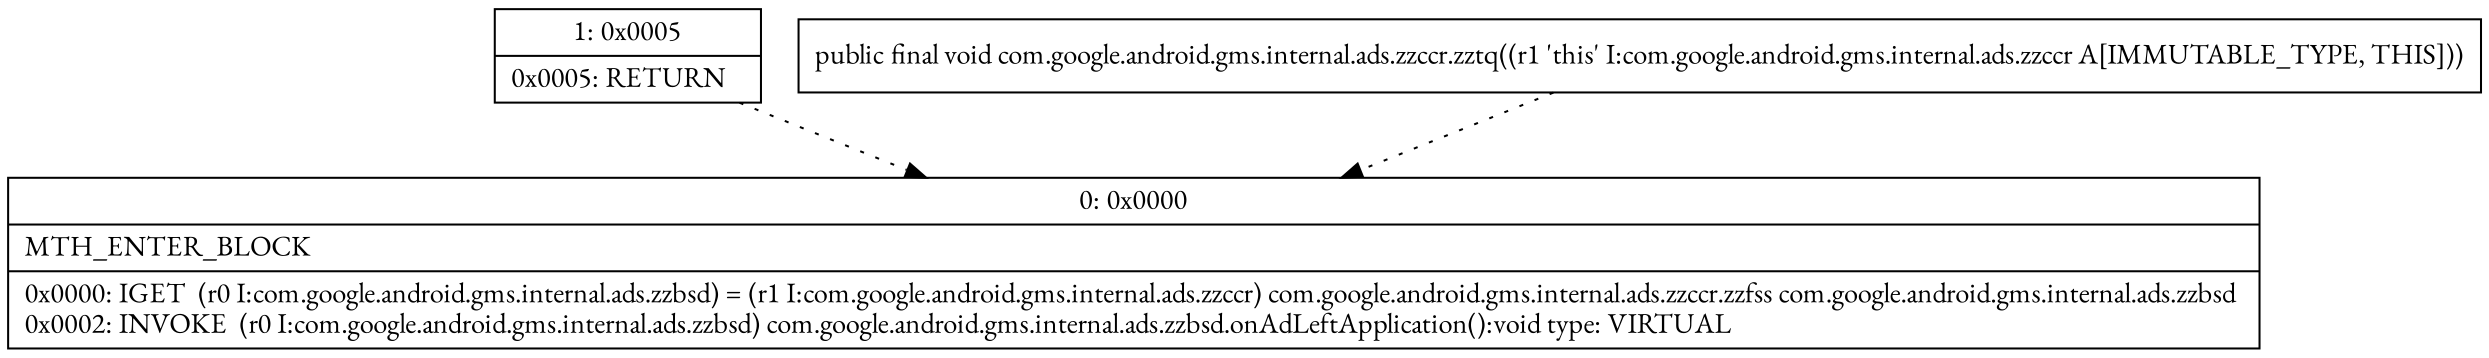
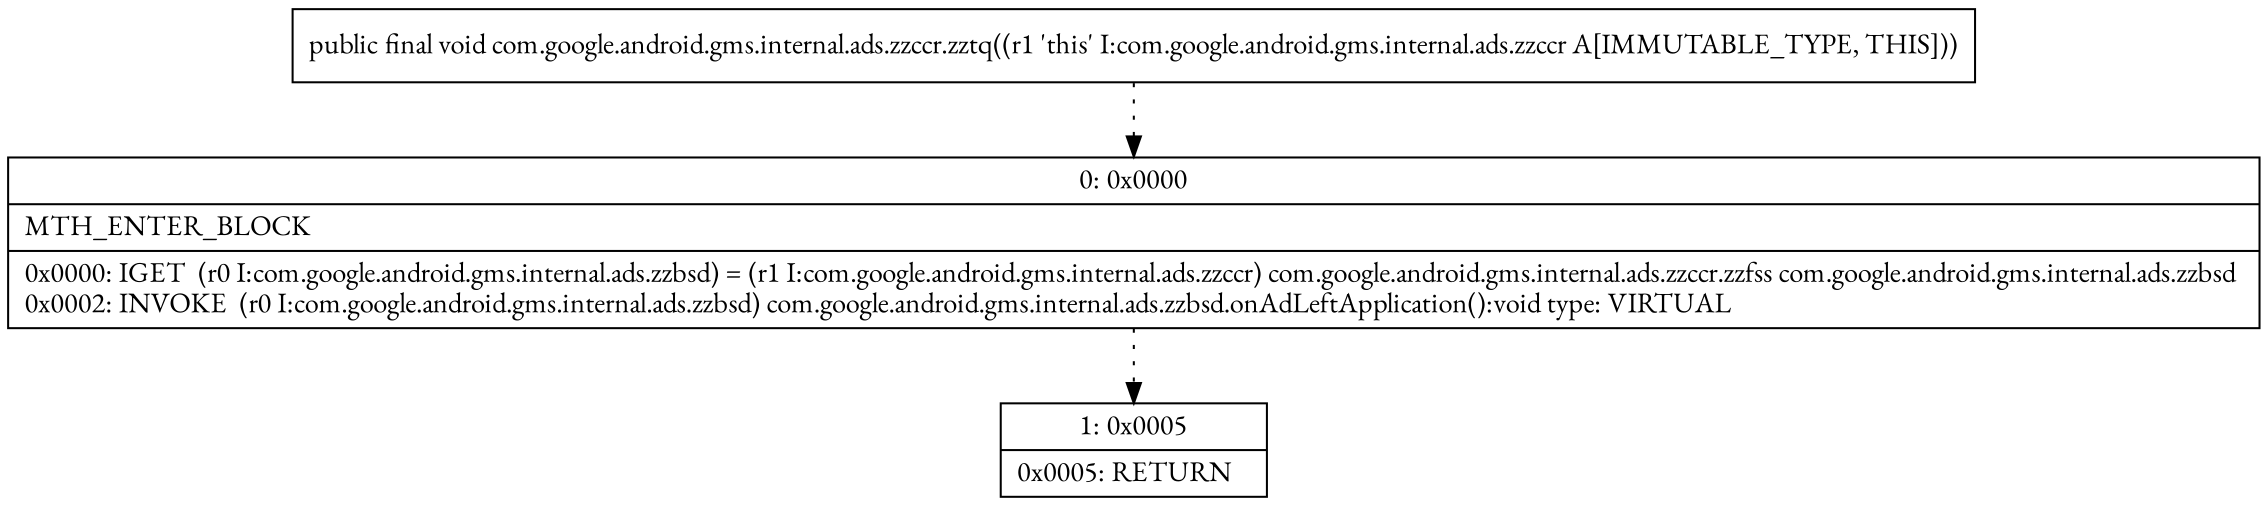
(823, 136) -> (1134, 356)
